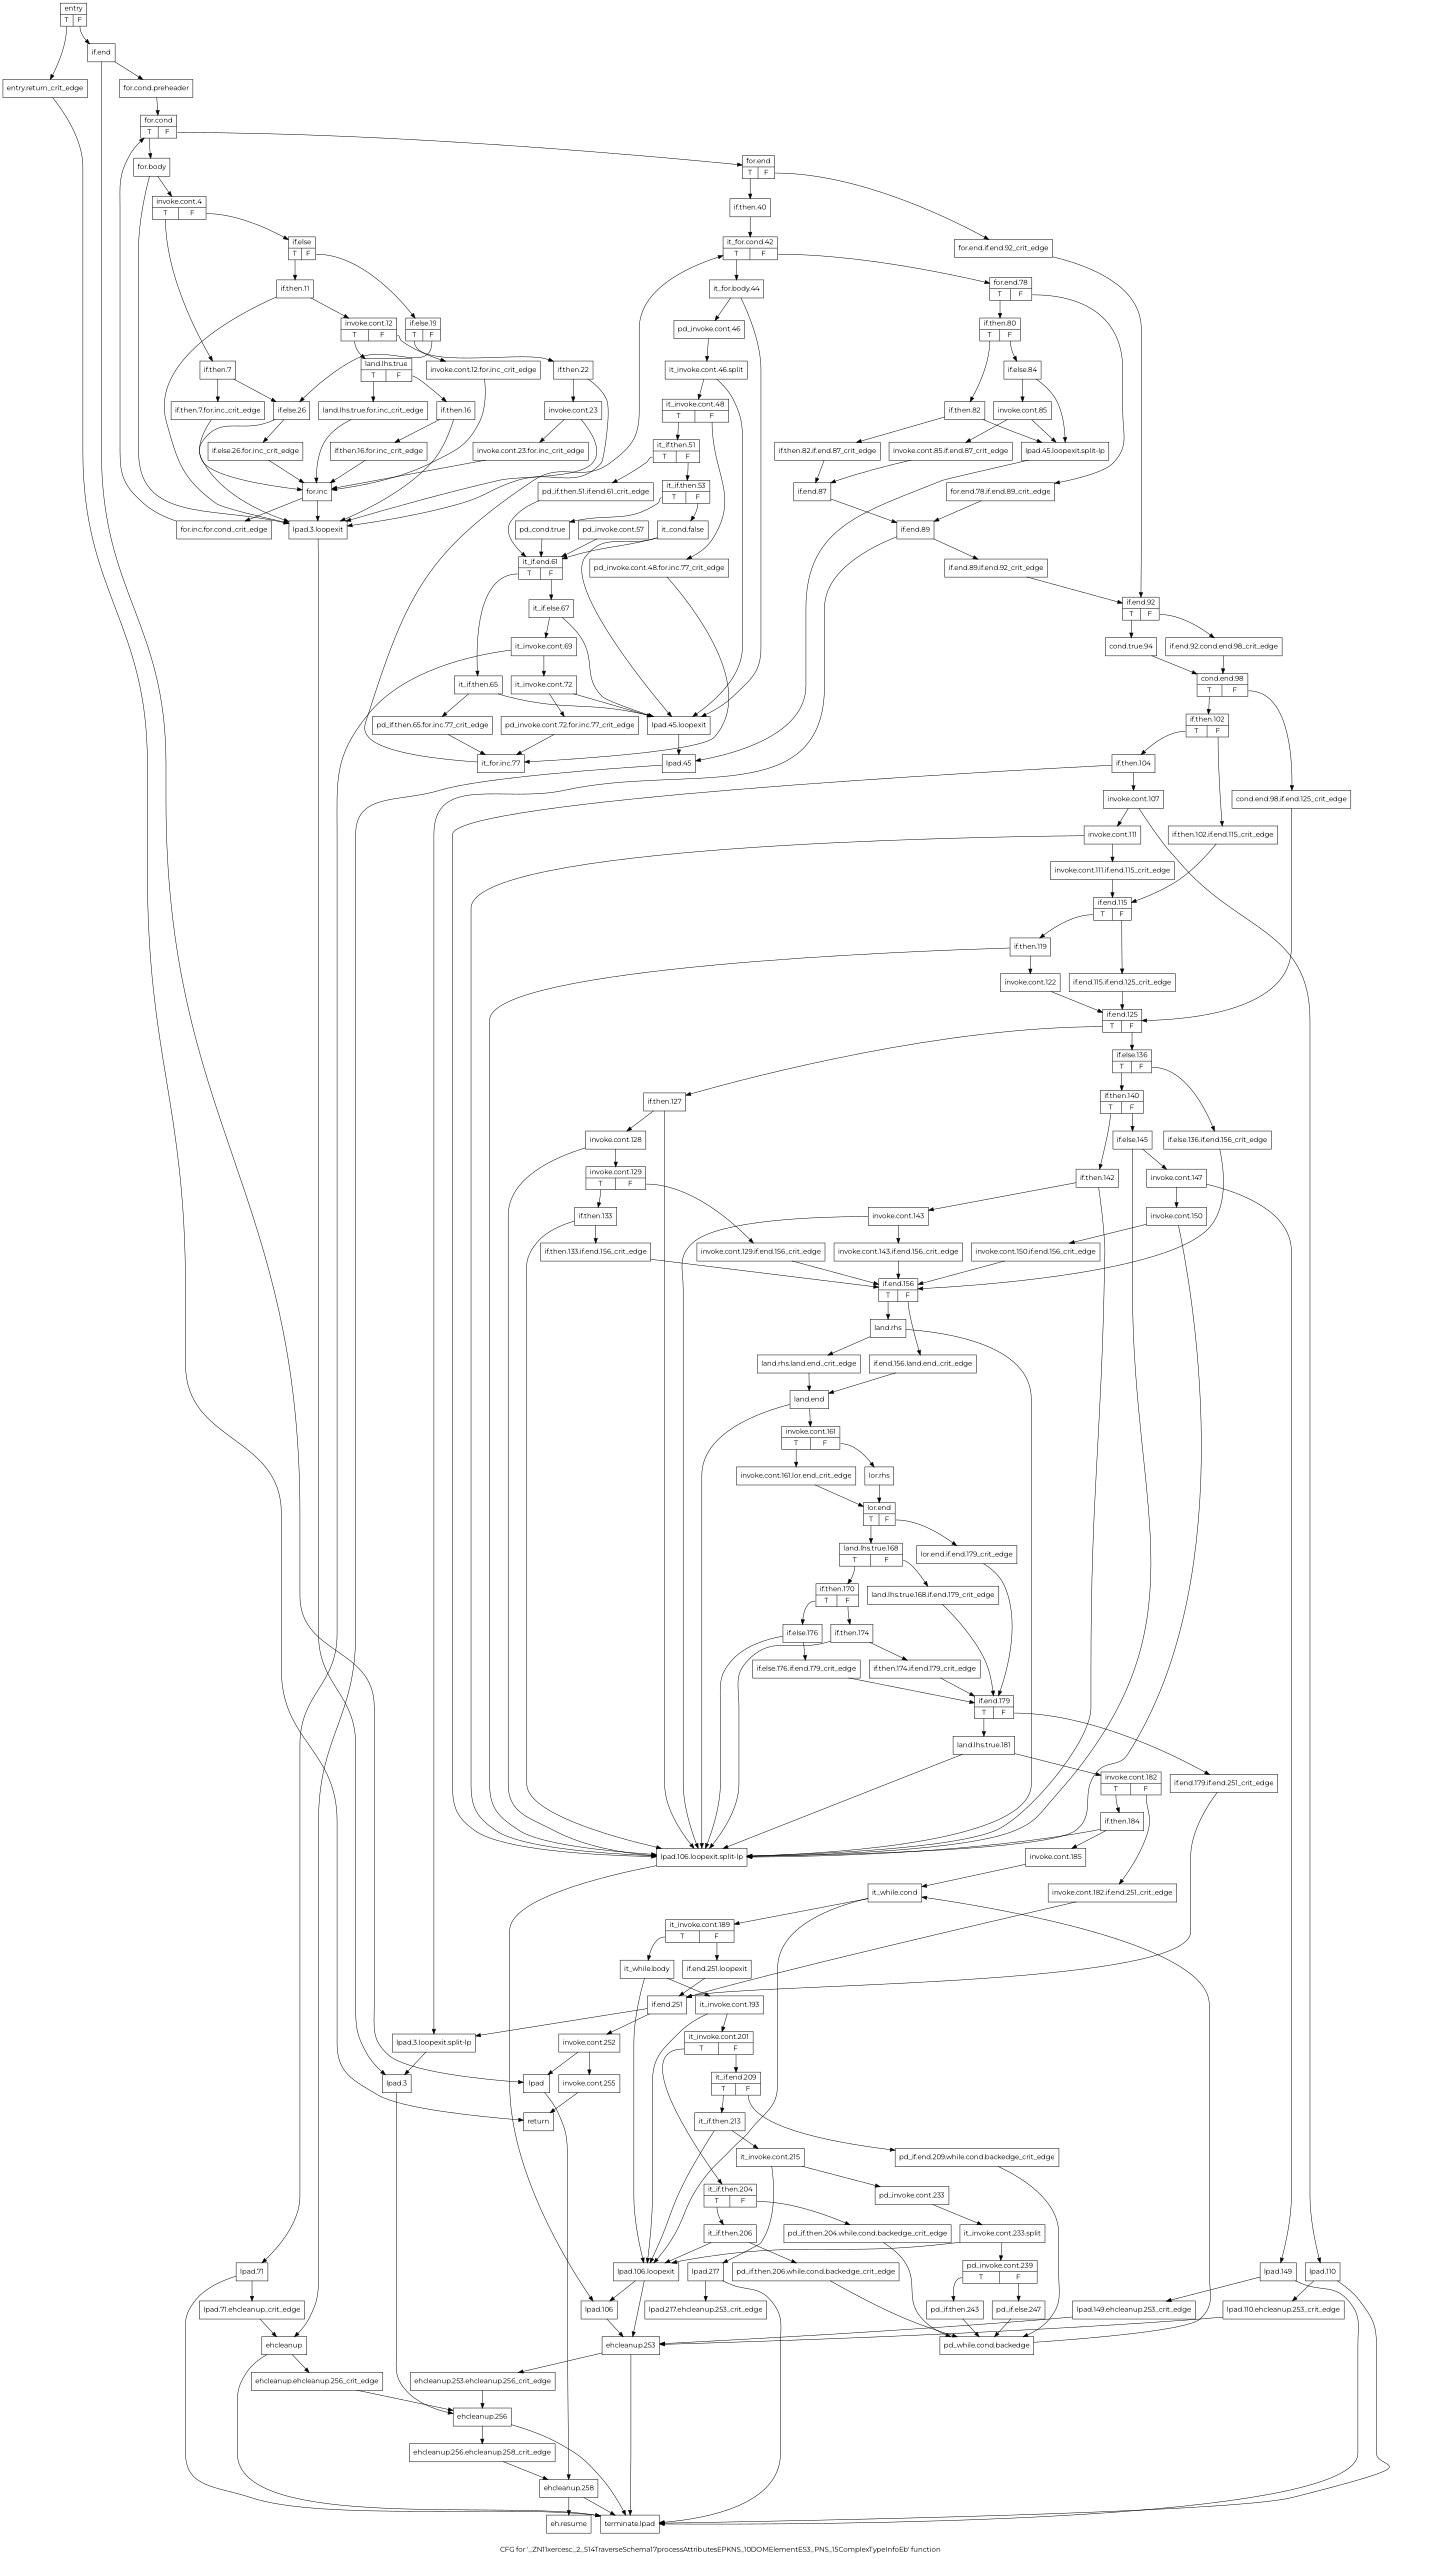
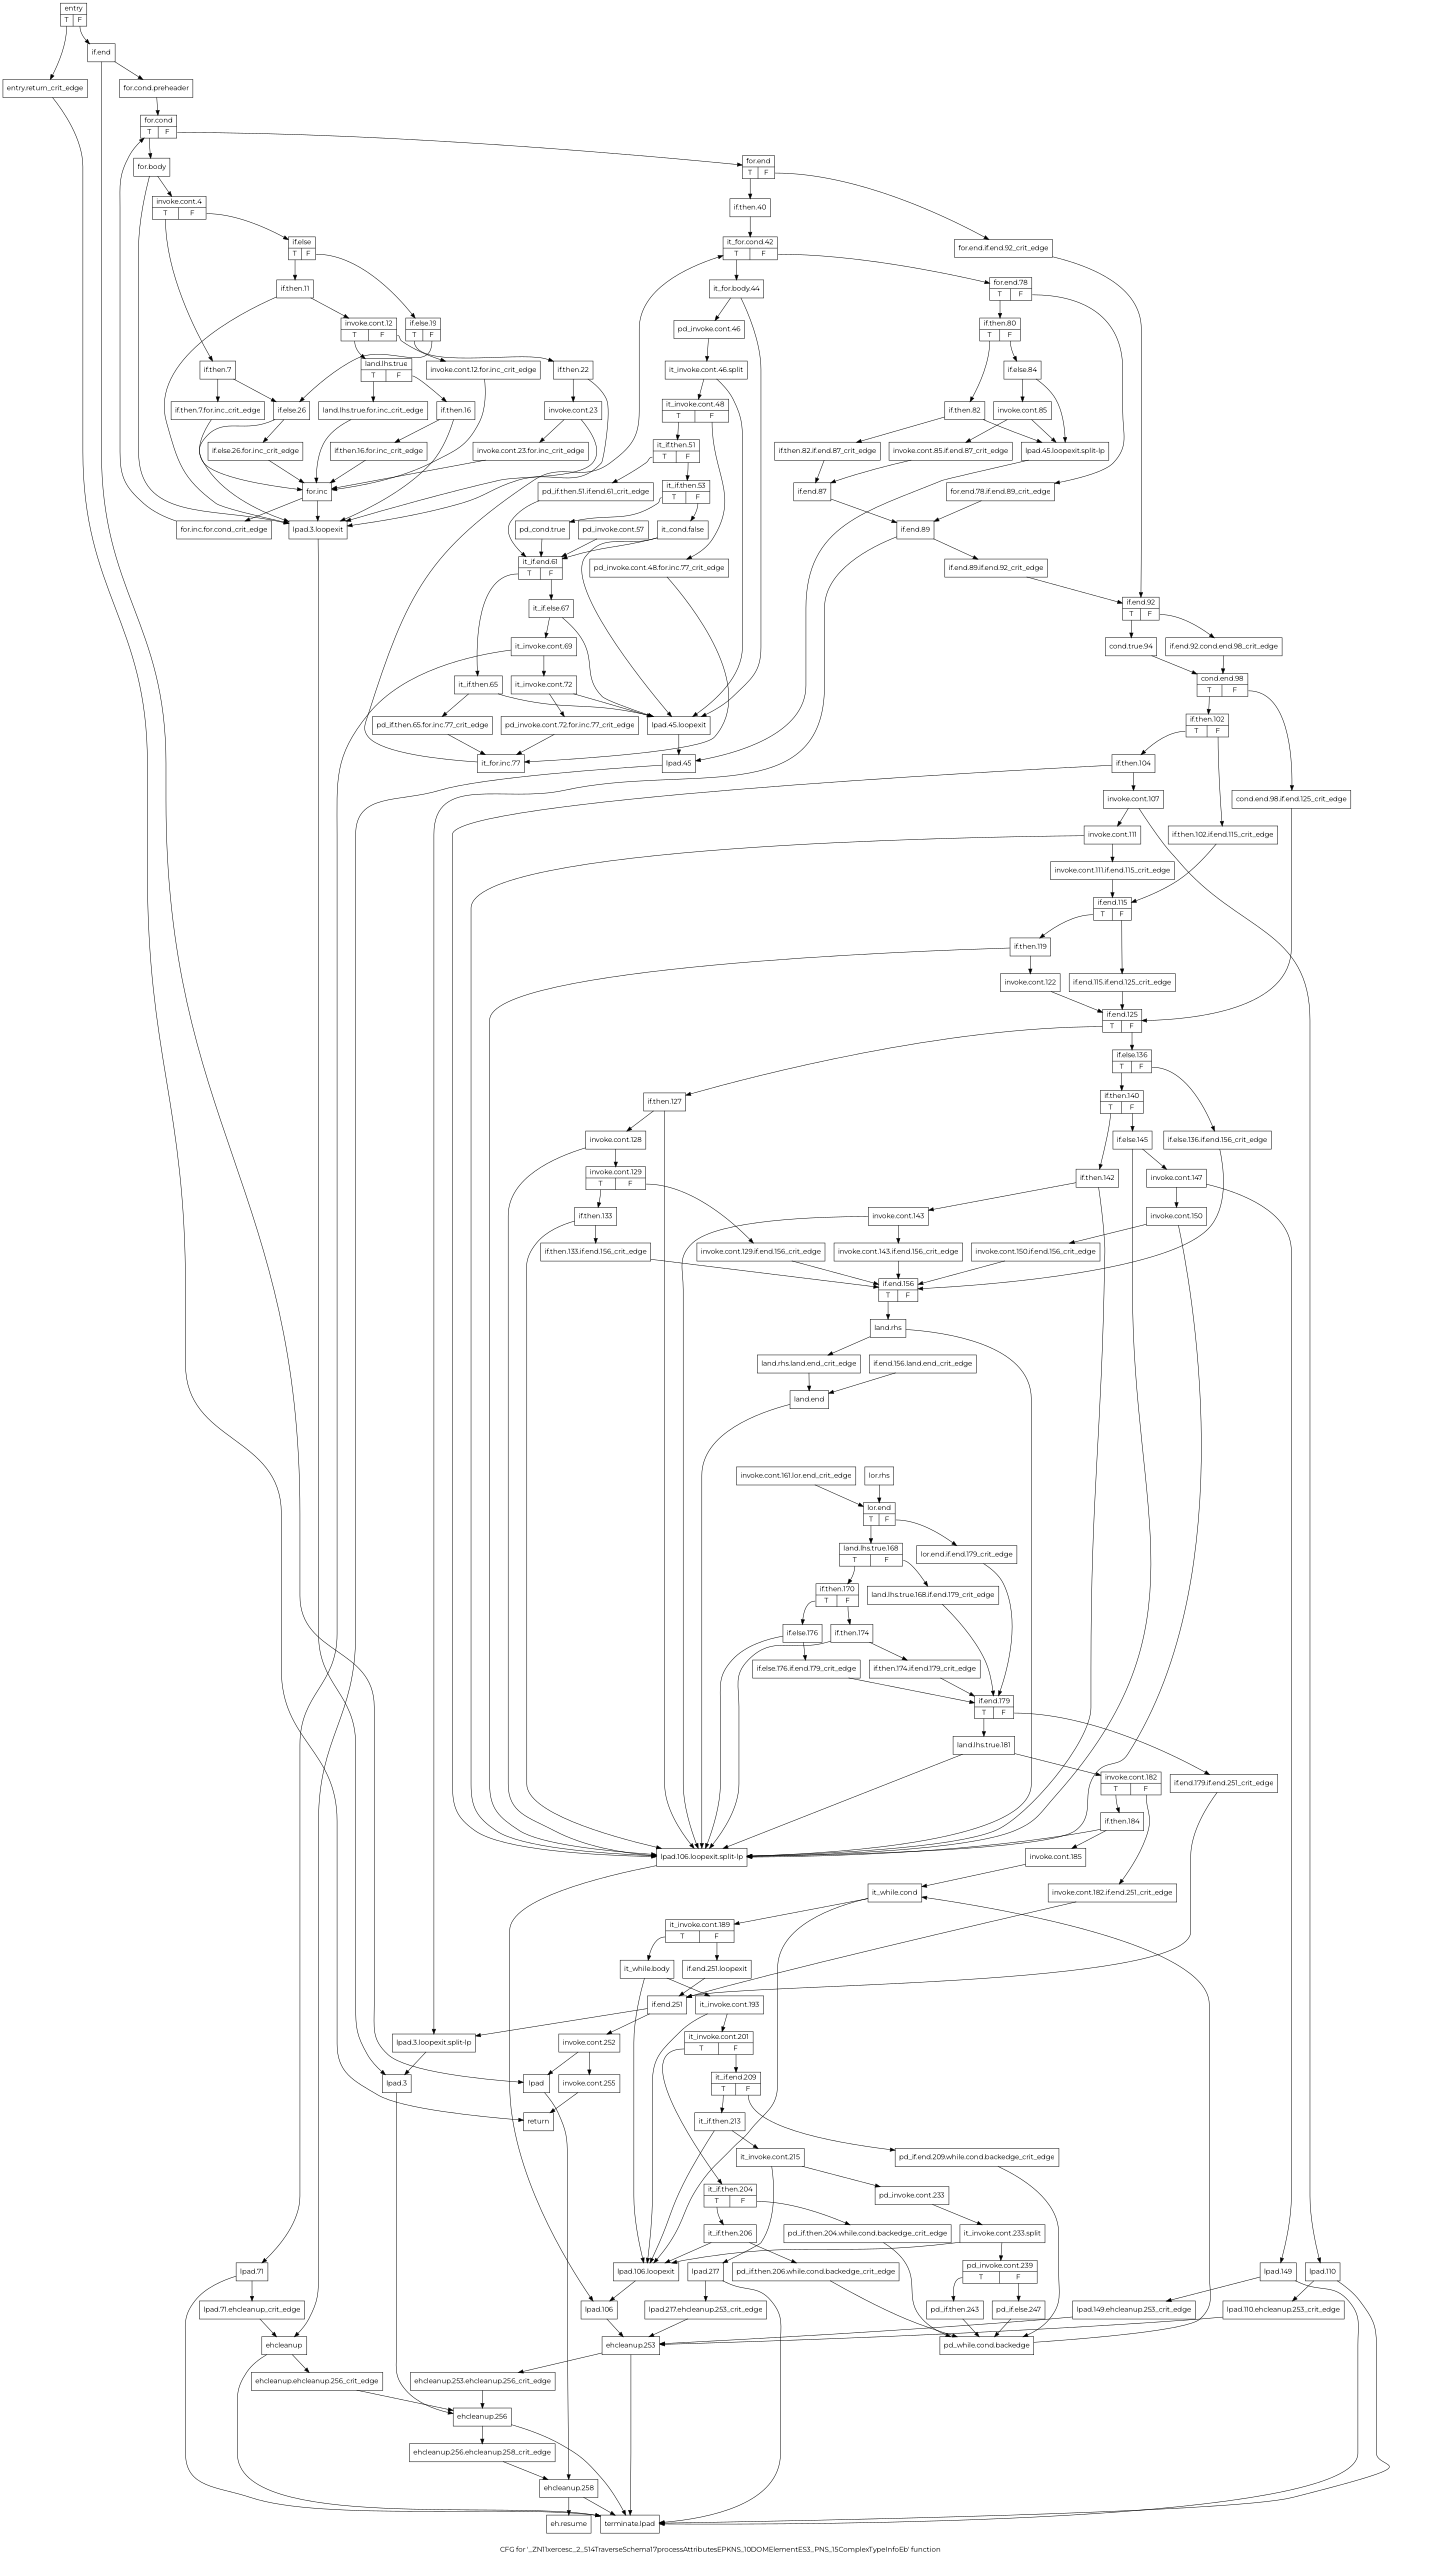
(912, 1326) -> none
(811, 1438) -> none
(639, 2306) -> (671, 2327)
